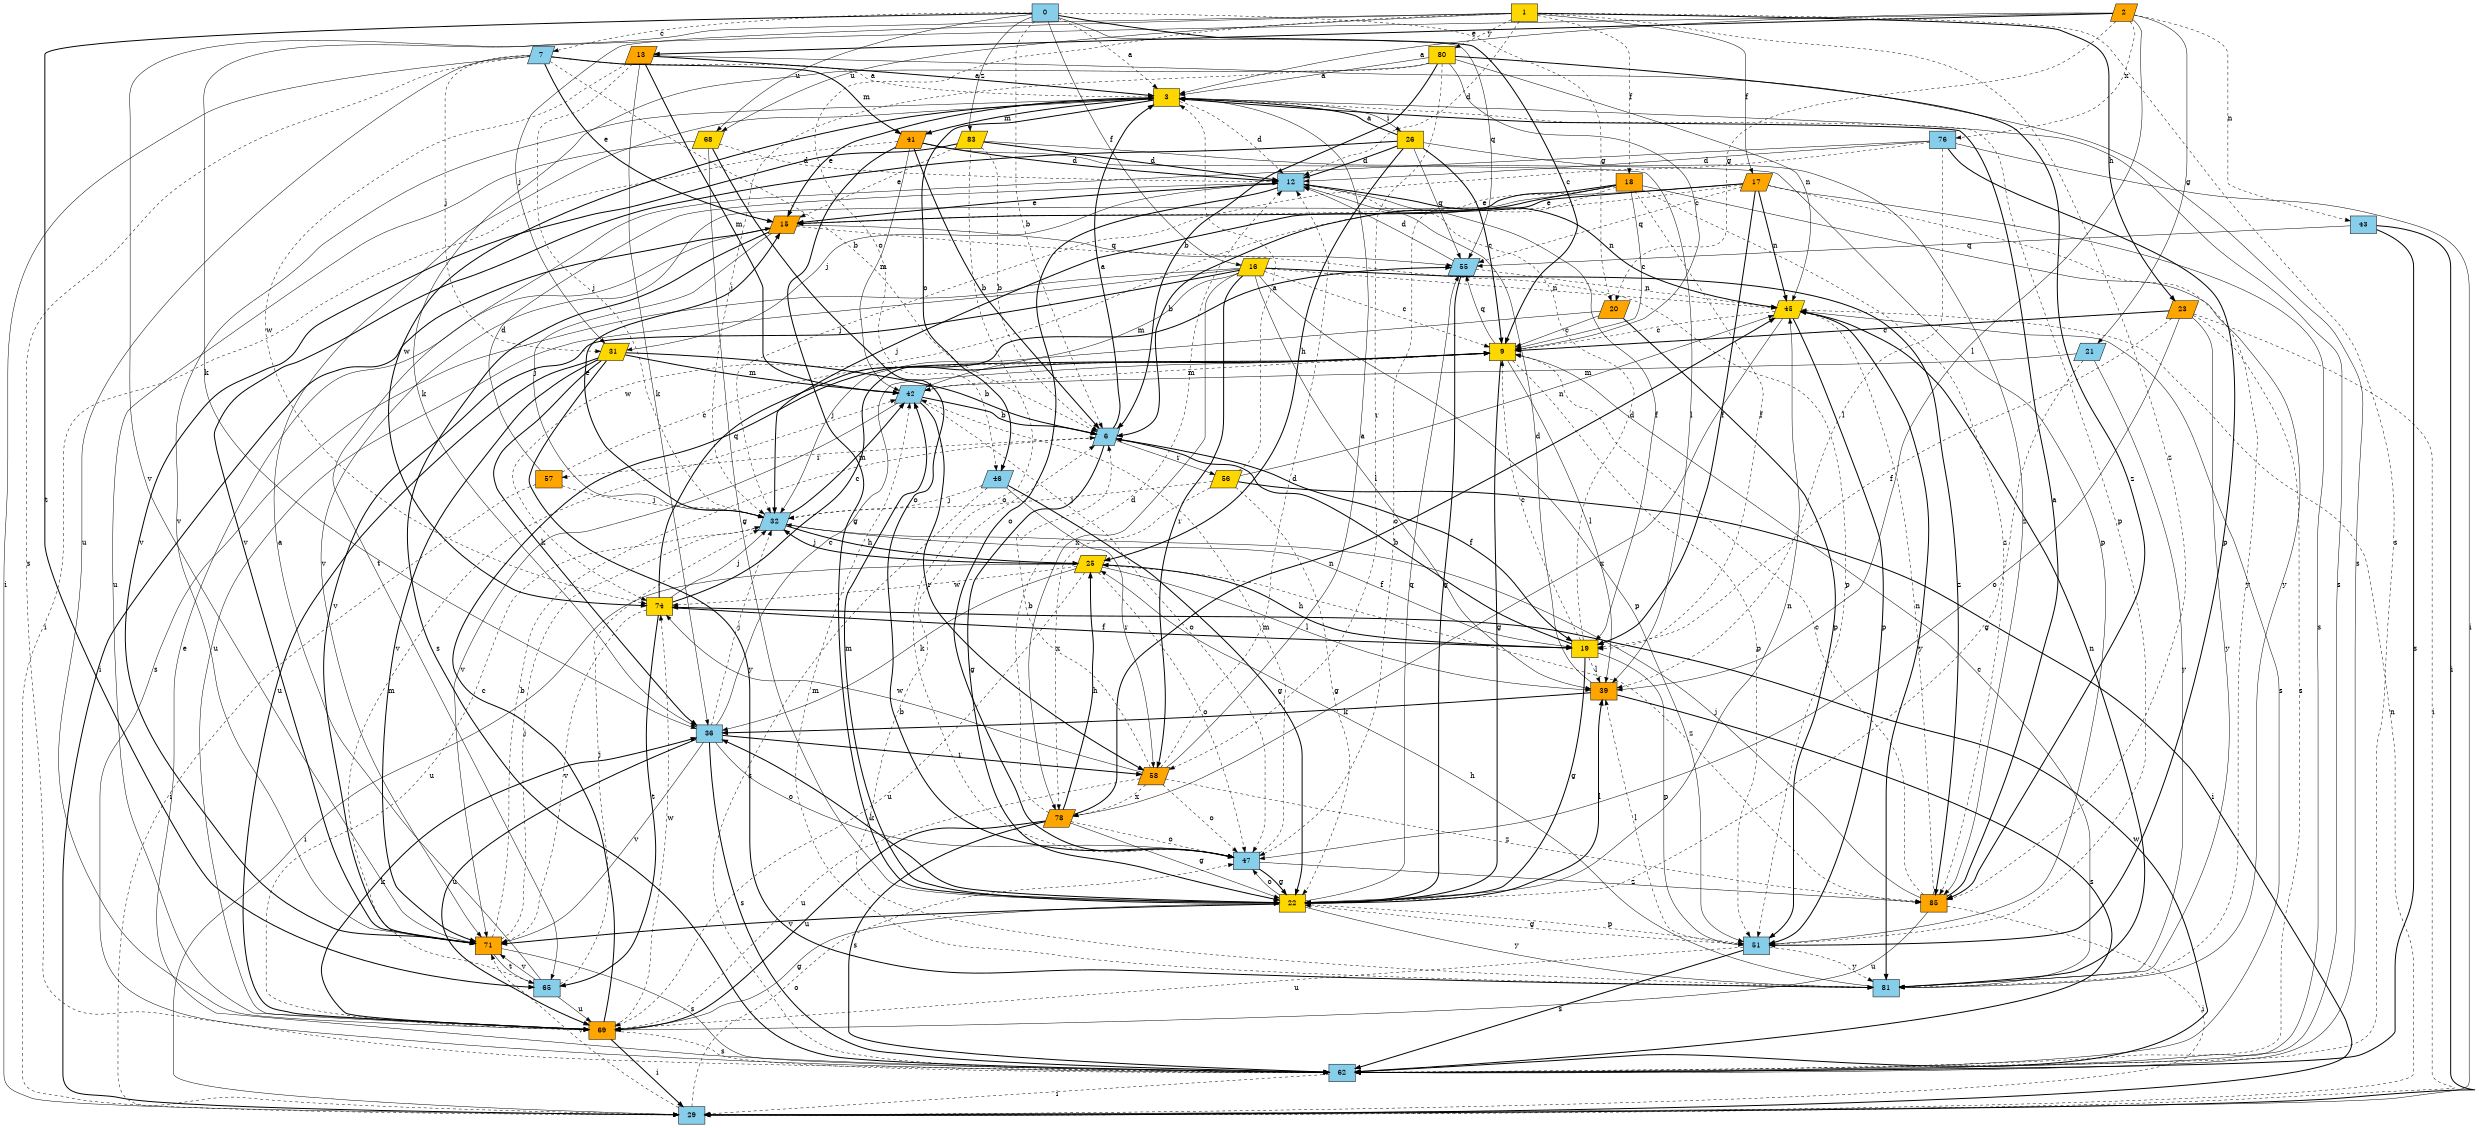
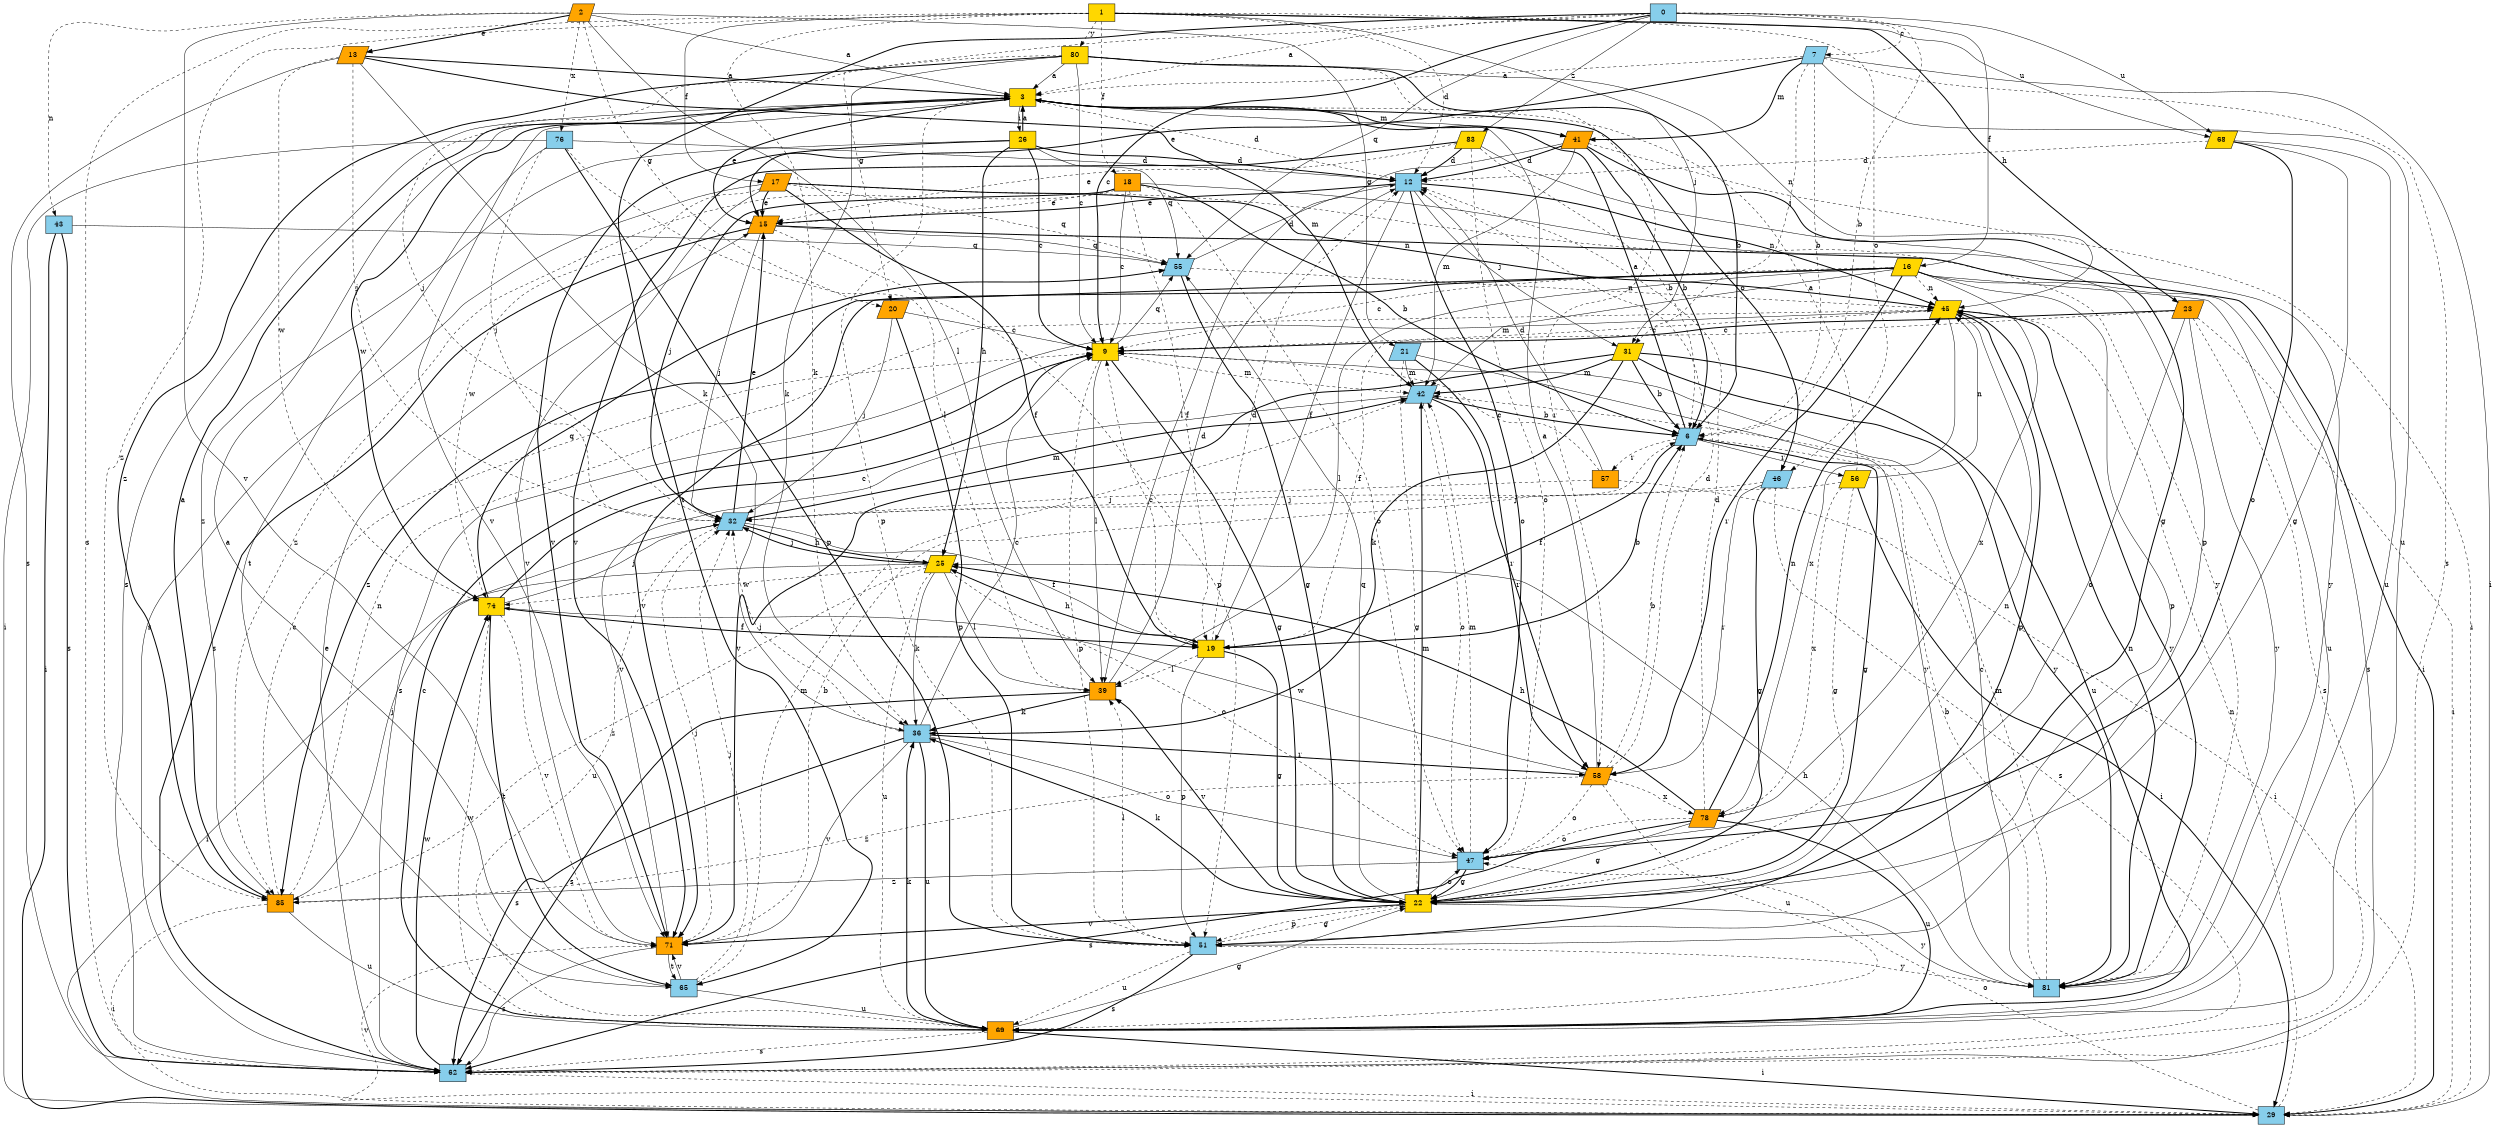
(345, 45) -> (805, 210)
none -> (1506, 549)
(1600, 797) -> (1203, 797)
